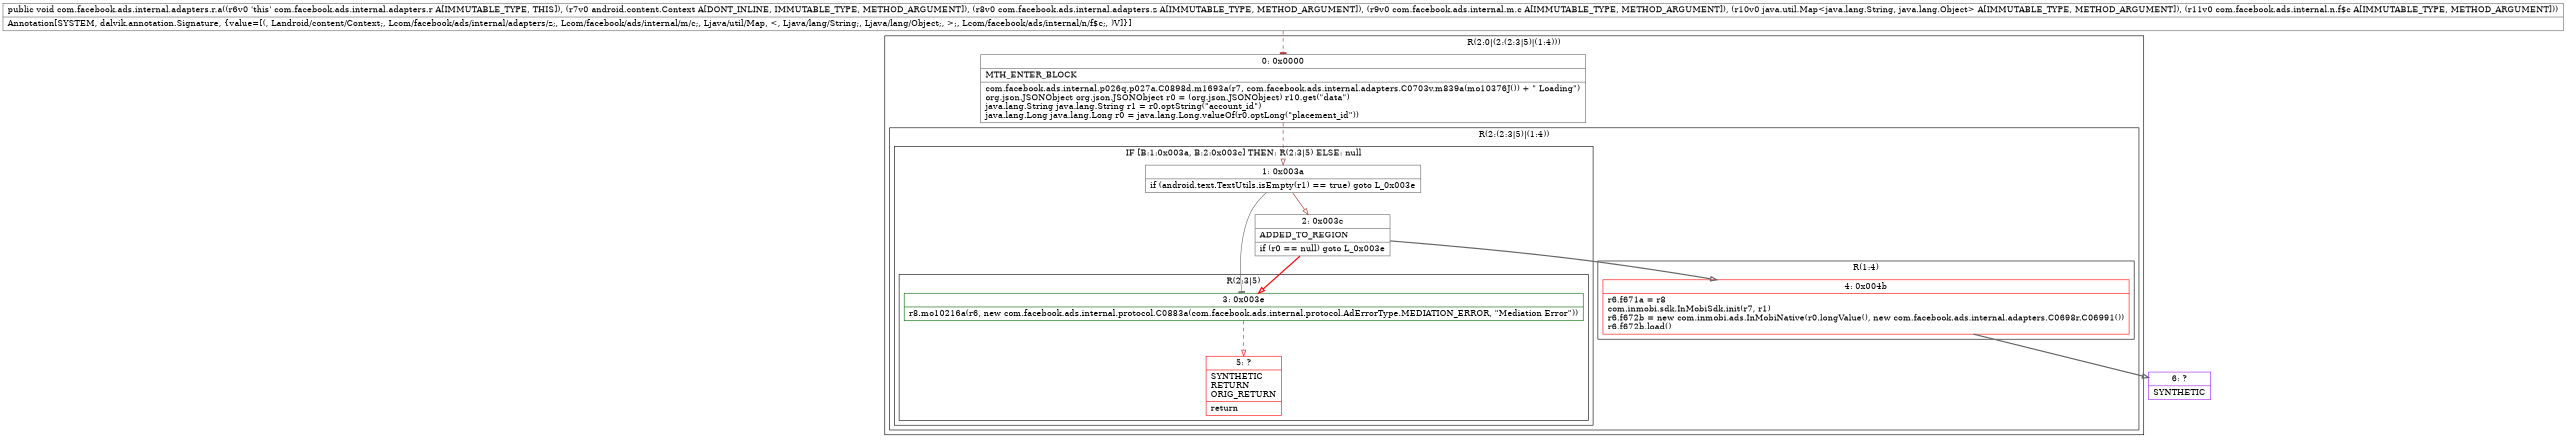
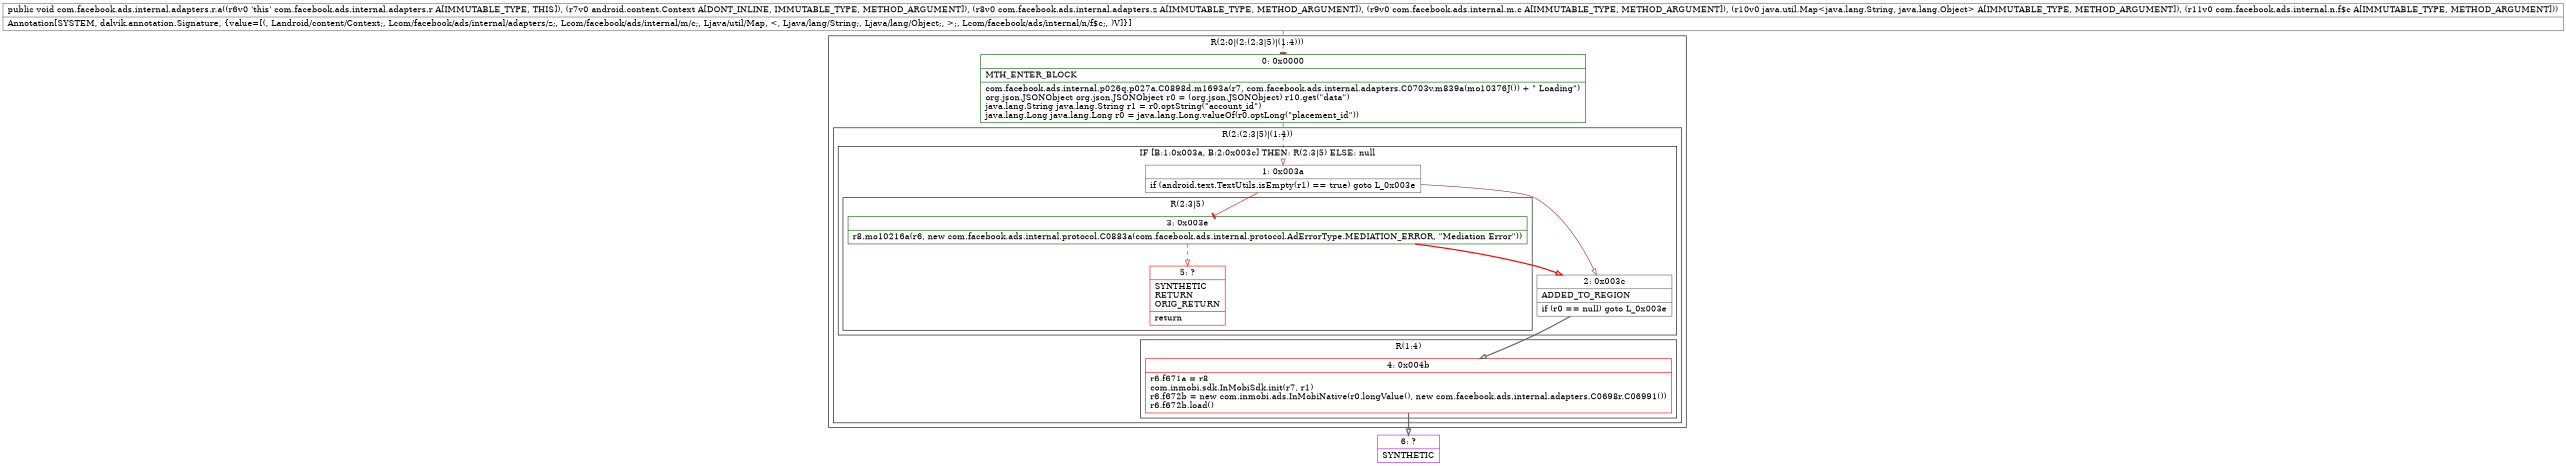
(1283, 89) -> (1283, 89)
(1243, 238) -> (1237, 204)
(1284, 270) -> (1487, 255)
